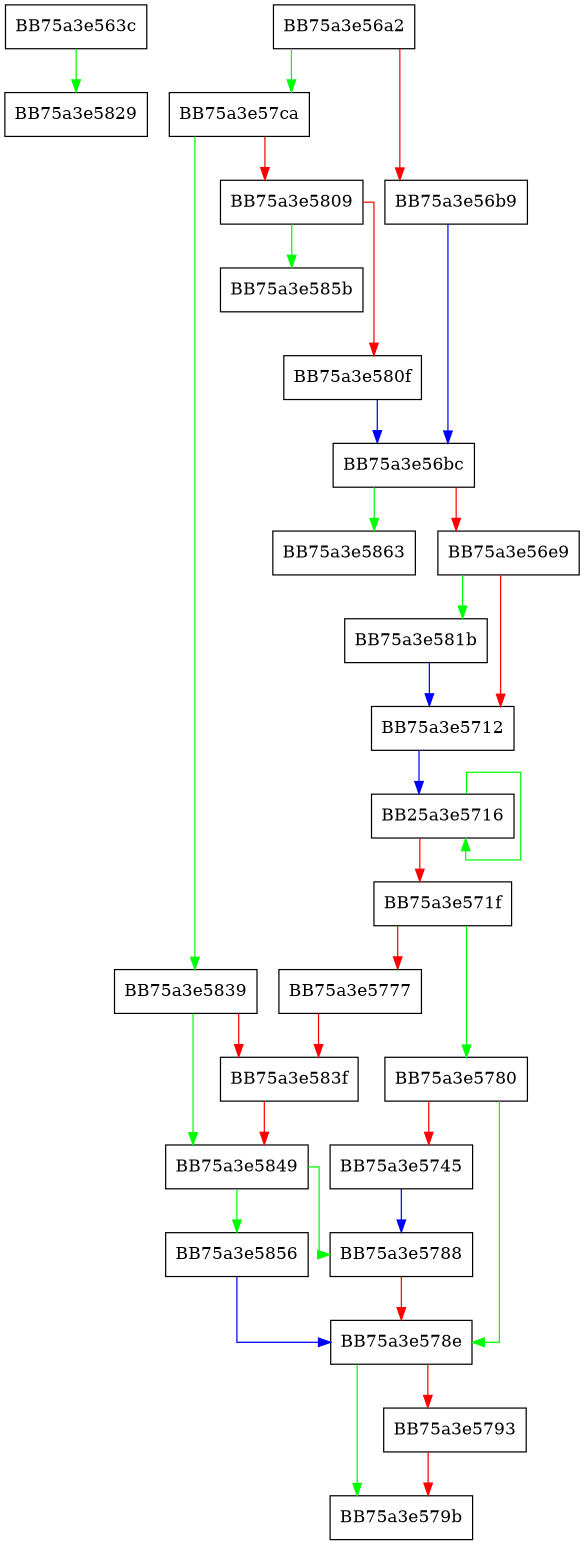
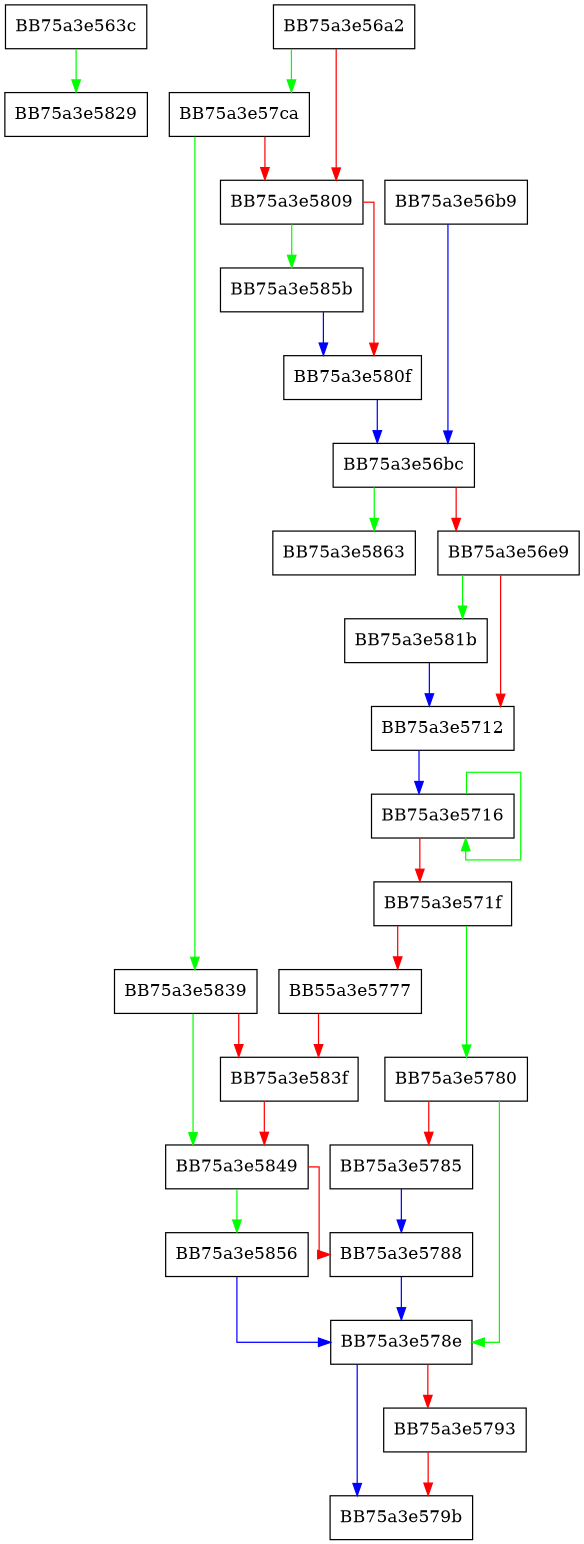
(400, 108) -> (336, 108)
none -> (323, 328)
(443, 816) -> (443, 816)
(350, 991) -> (350, 991)
(401, 1167) -> (401, 1167)
(319, 1206) -> (319, 1206)
(401, 1292) -> (401, 1292)
(357, 1424) -> (357, 1424)
